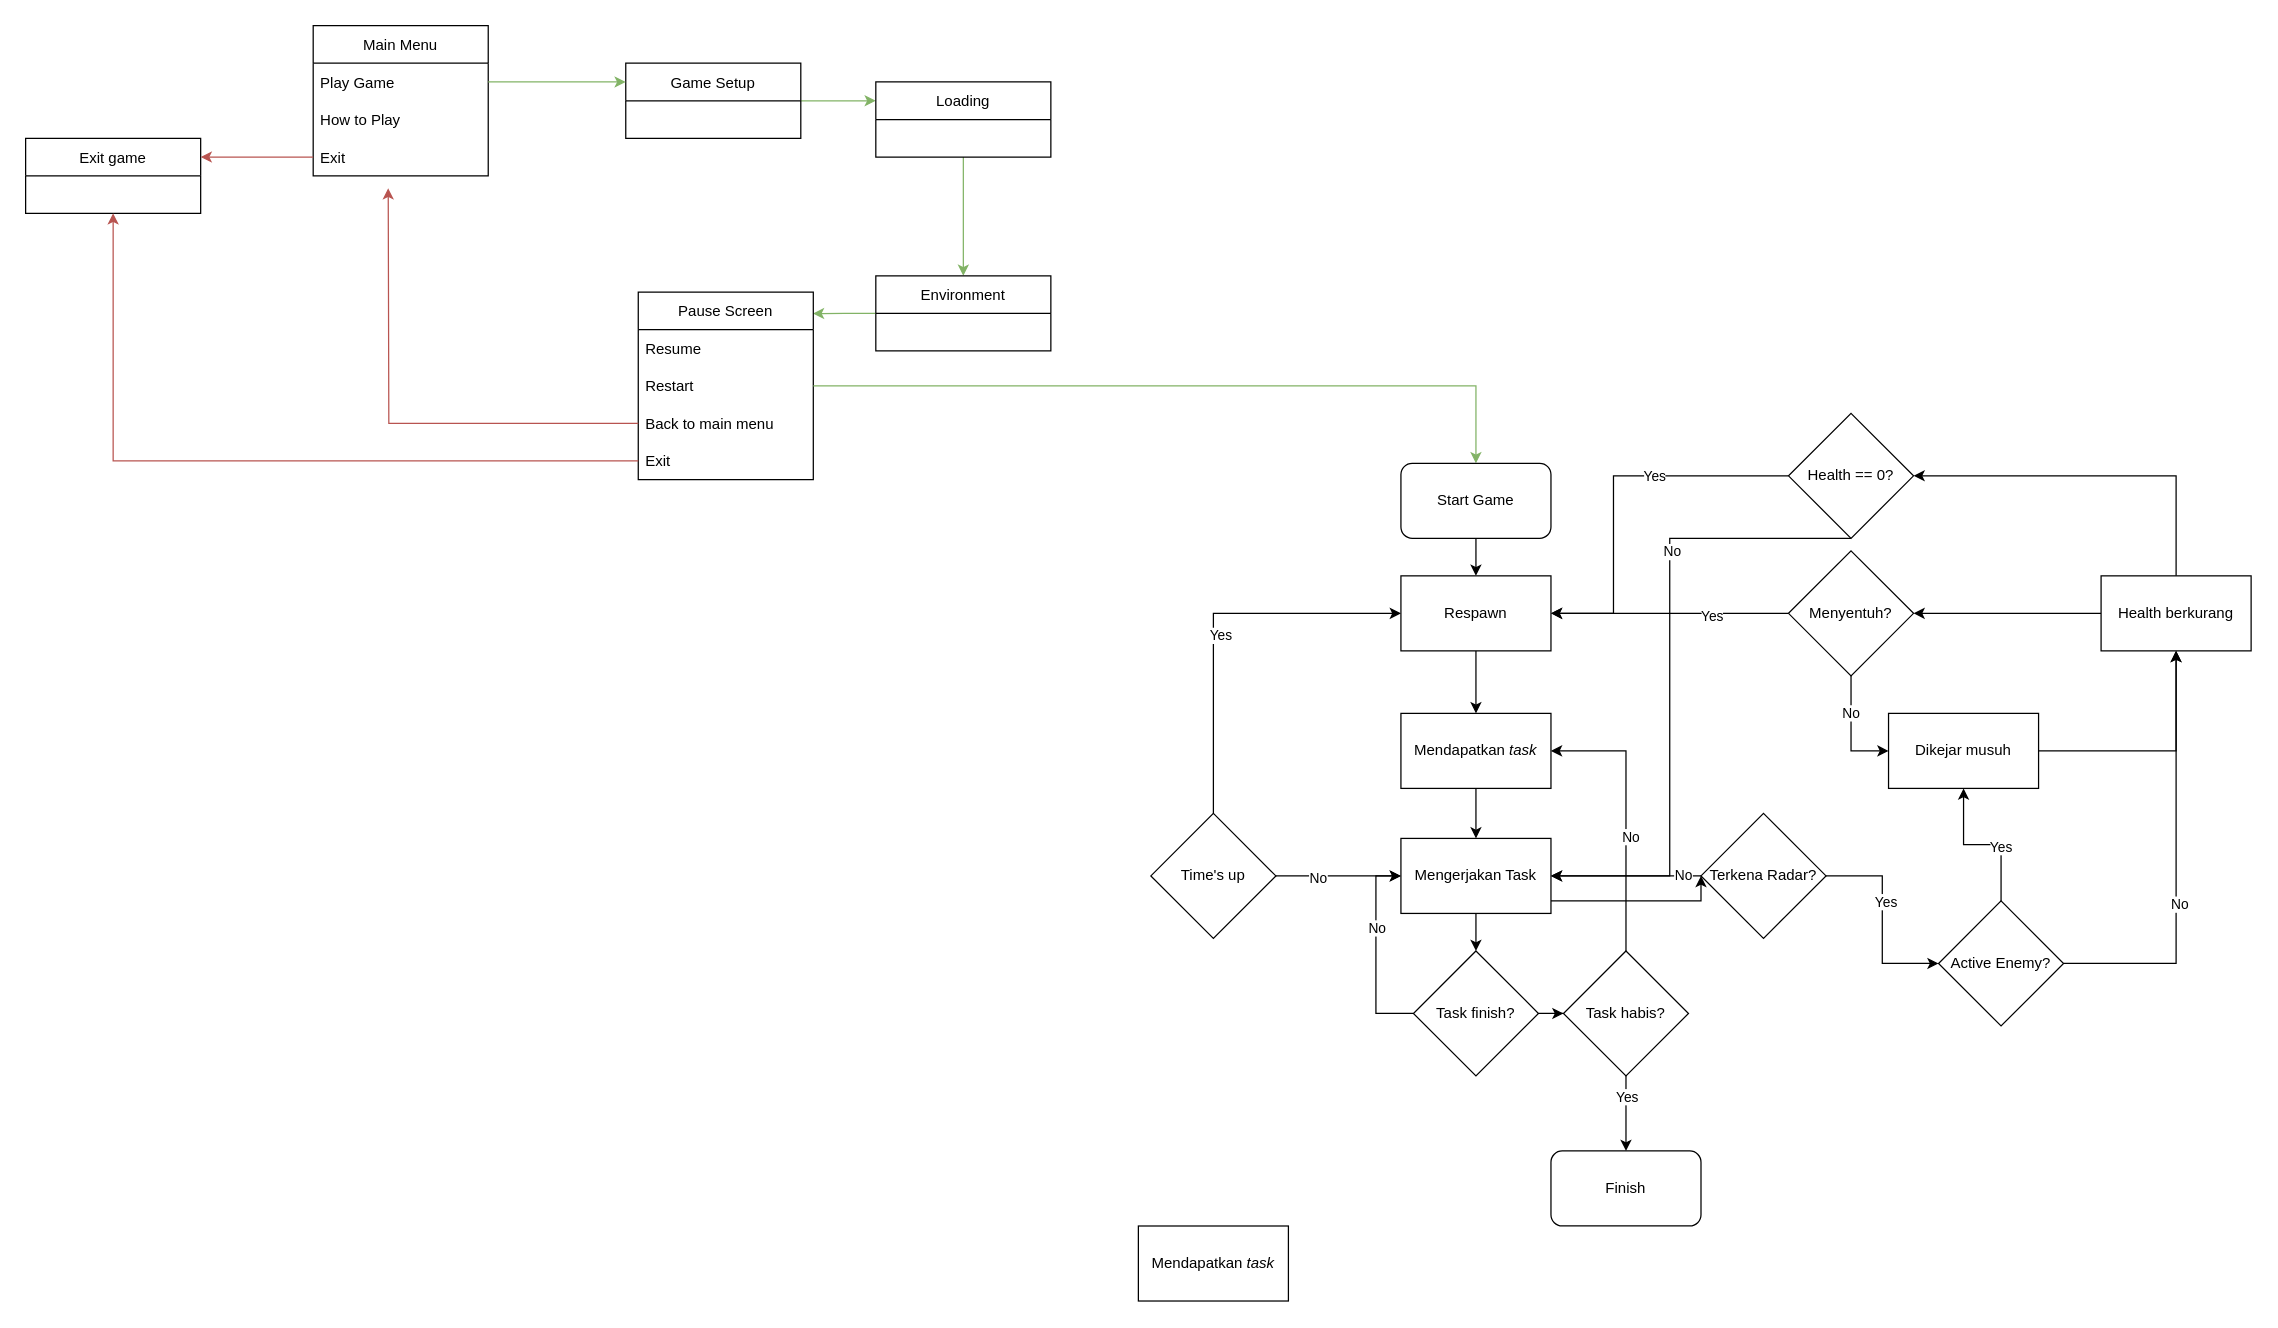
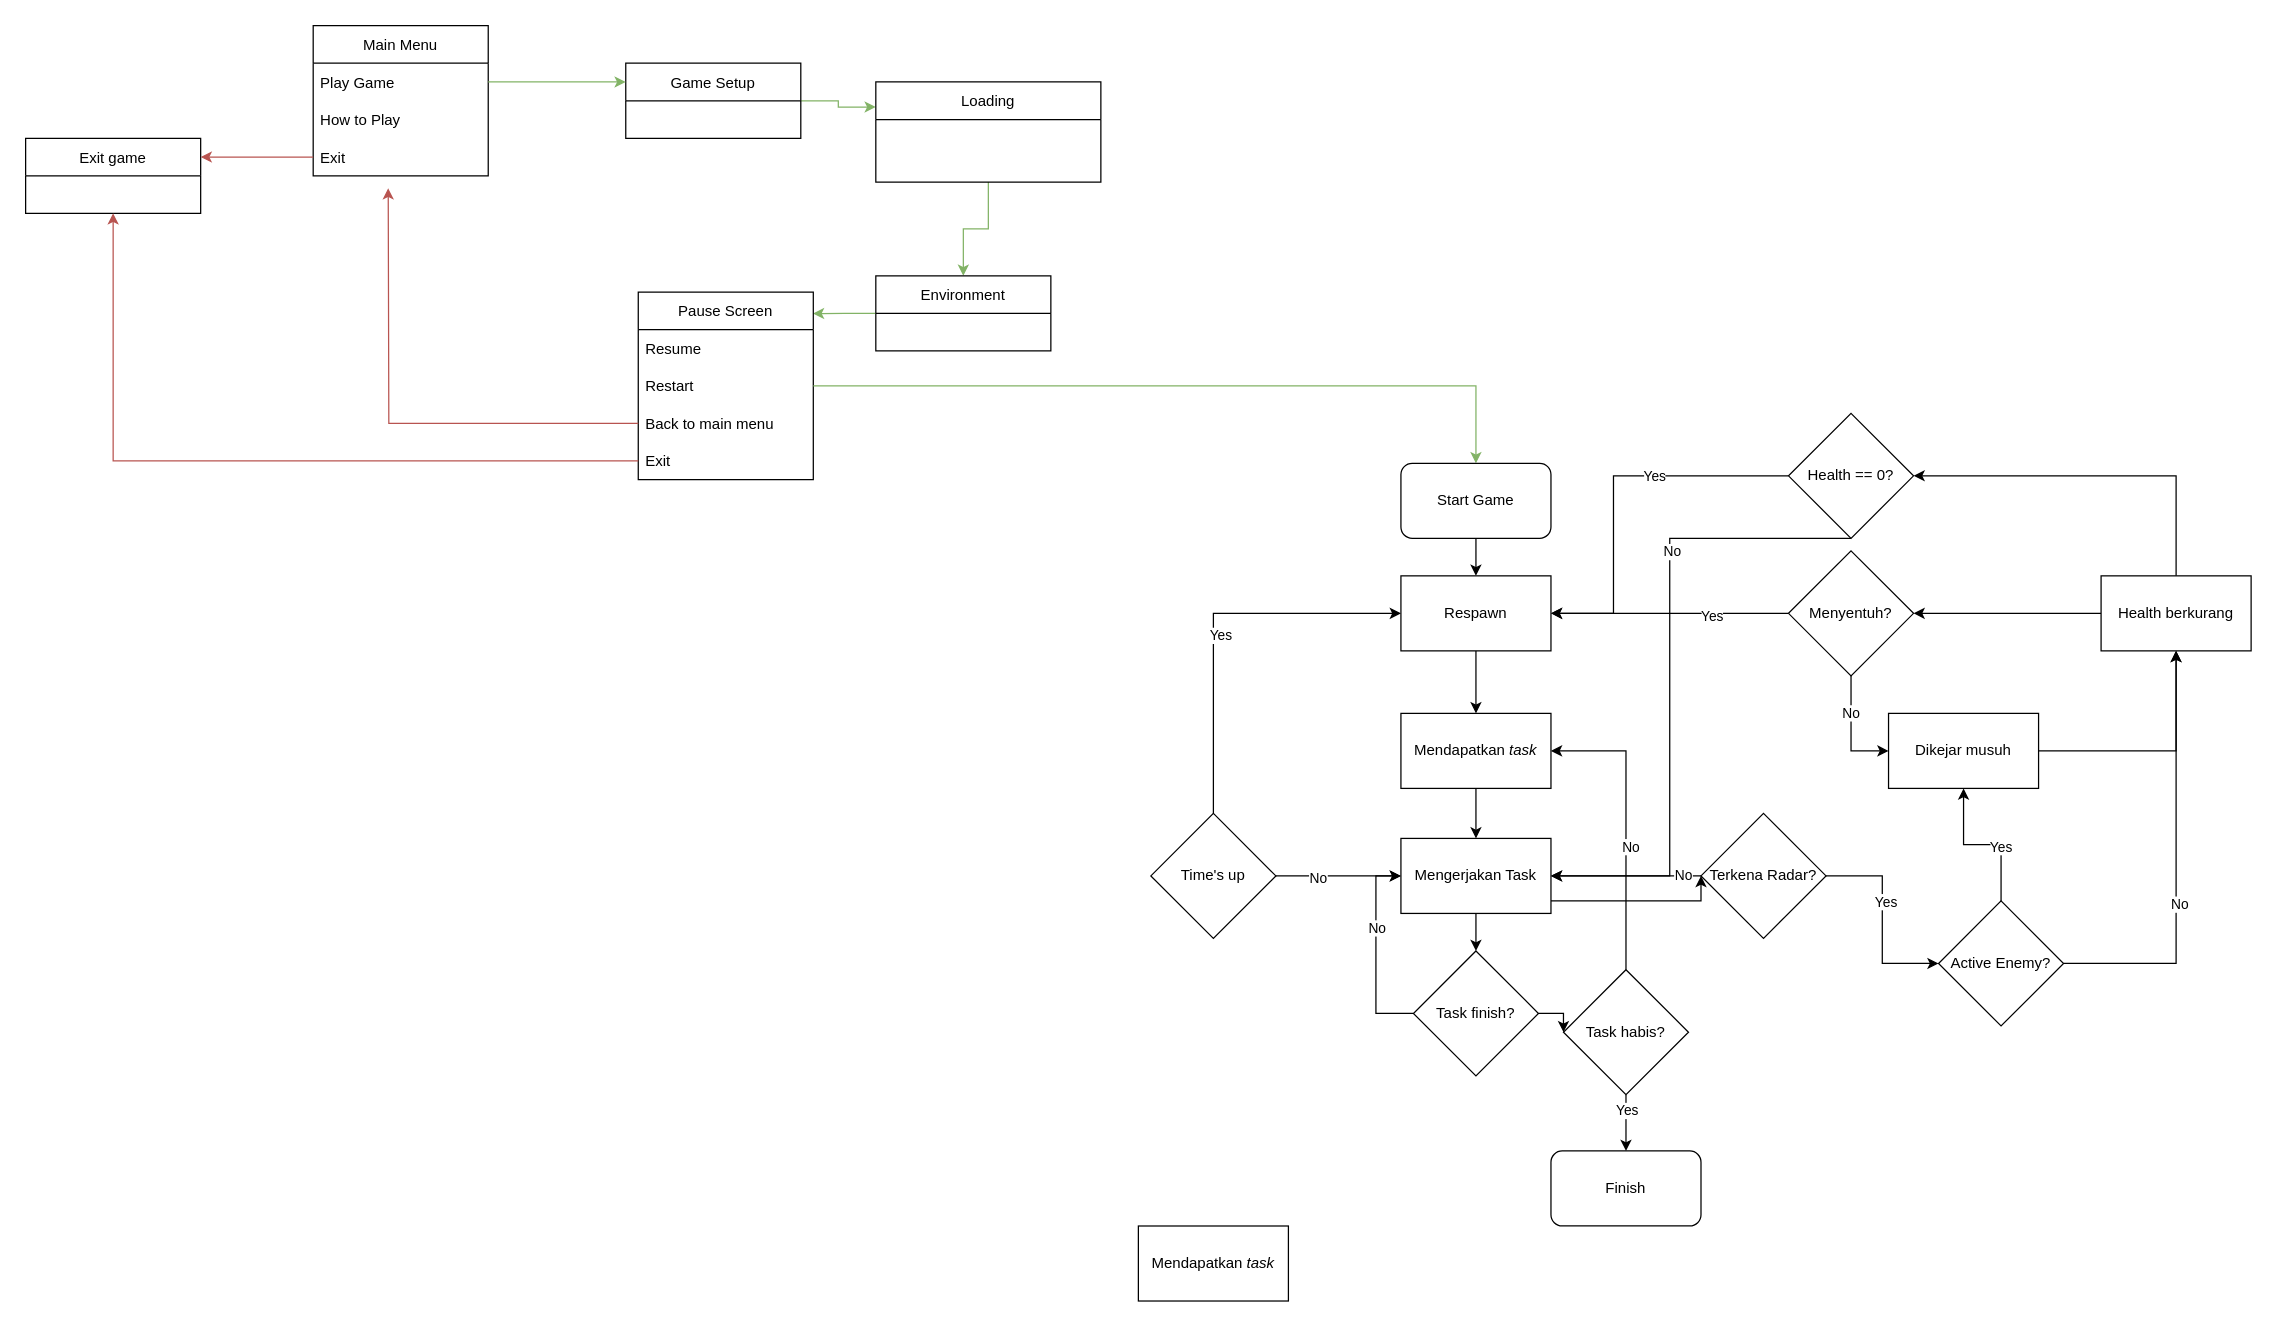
(963, 119) -> (988, 132)
(1626, 1013) -> (1626, 1032)
